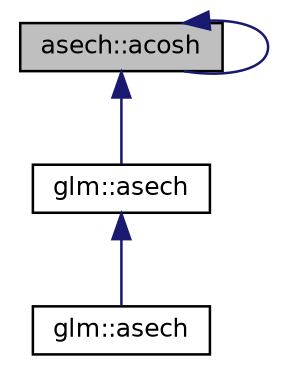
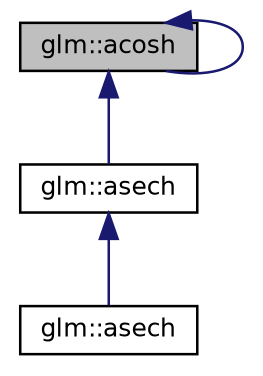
(121, 47) -> (109, 47)
